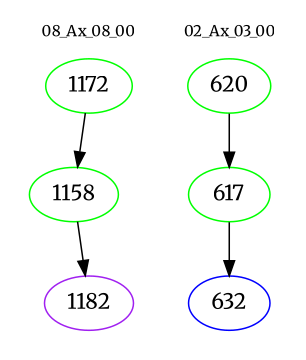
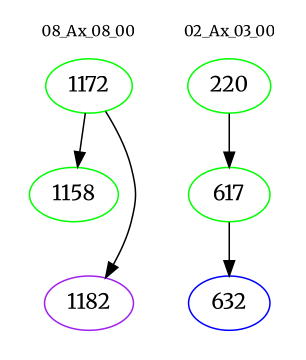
(229, 86) -> (229, 86)
(80, 241) -> (135, 187)
